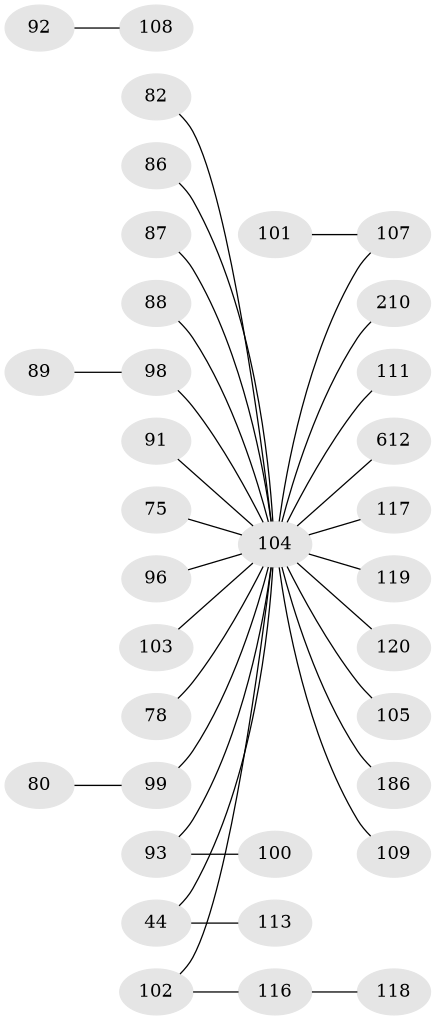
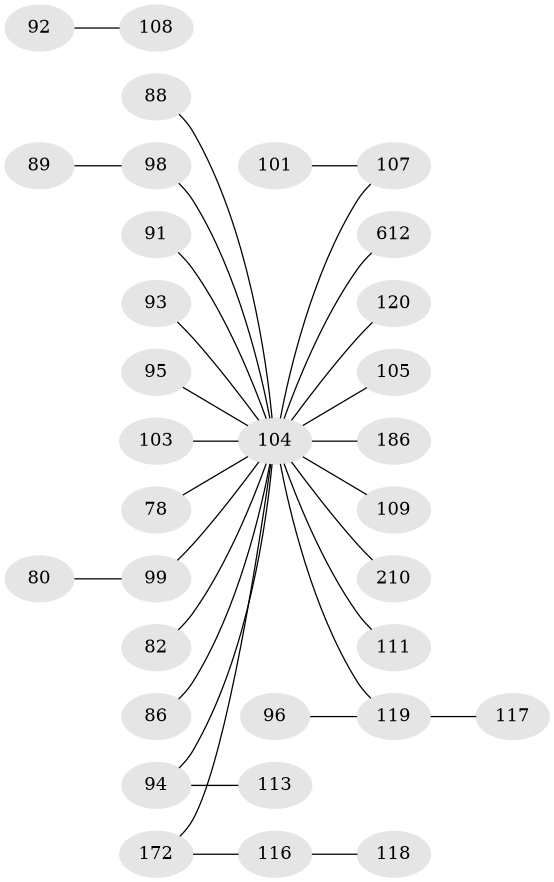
(156, 235) -> none
(156, 510) -> (156, 372)
(335, 527) -> (453, 717)
(215, 562) -> (334, 717)
(275, 854) -> none
(156, 923) -> (156, 785)
(156, 992) -> (156, 854)
